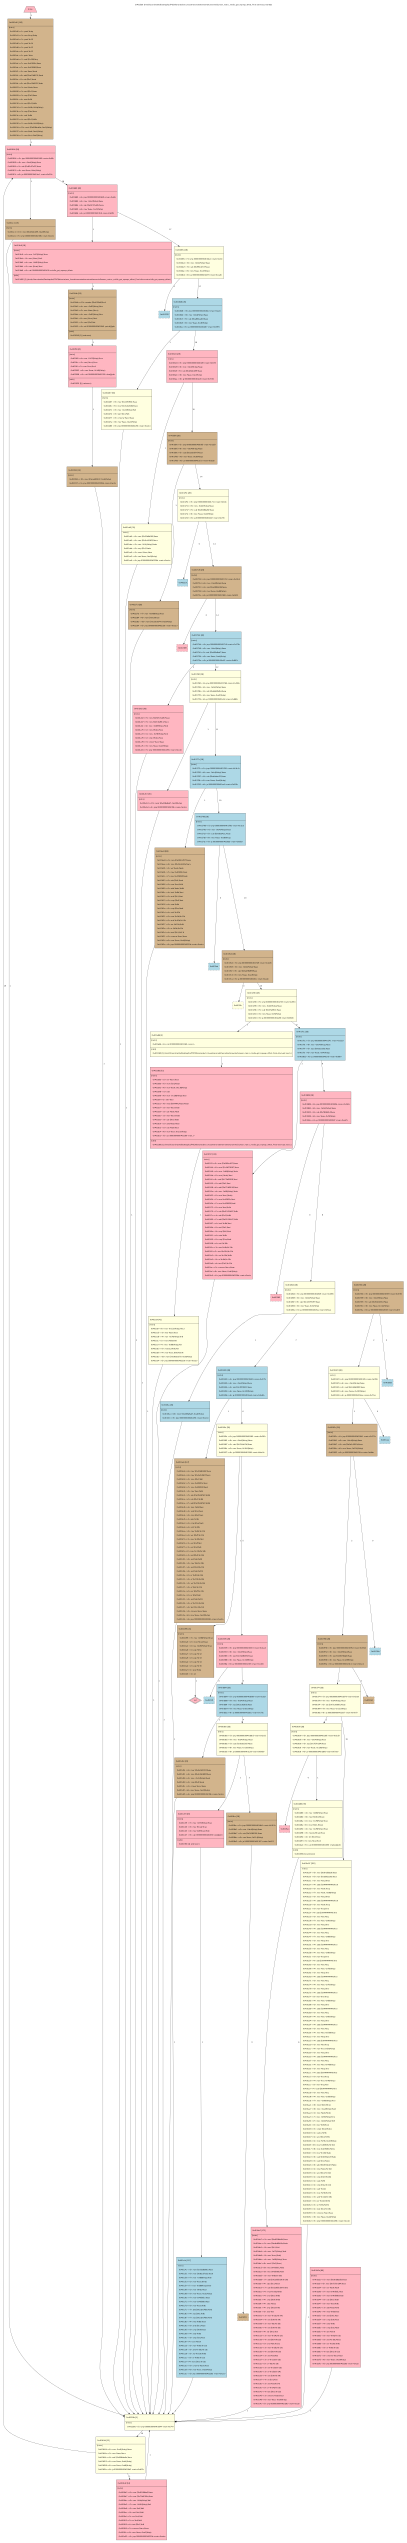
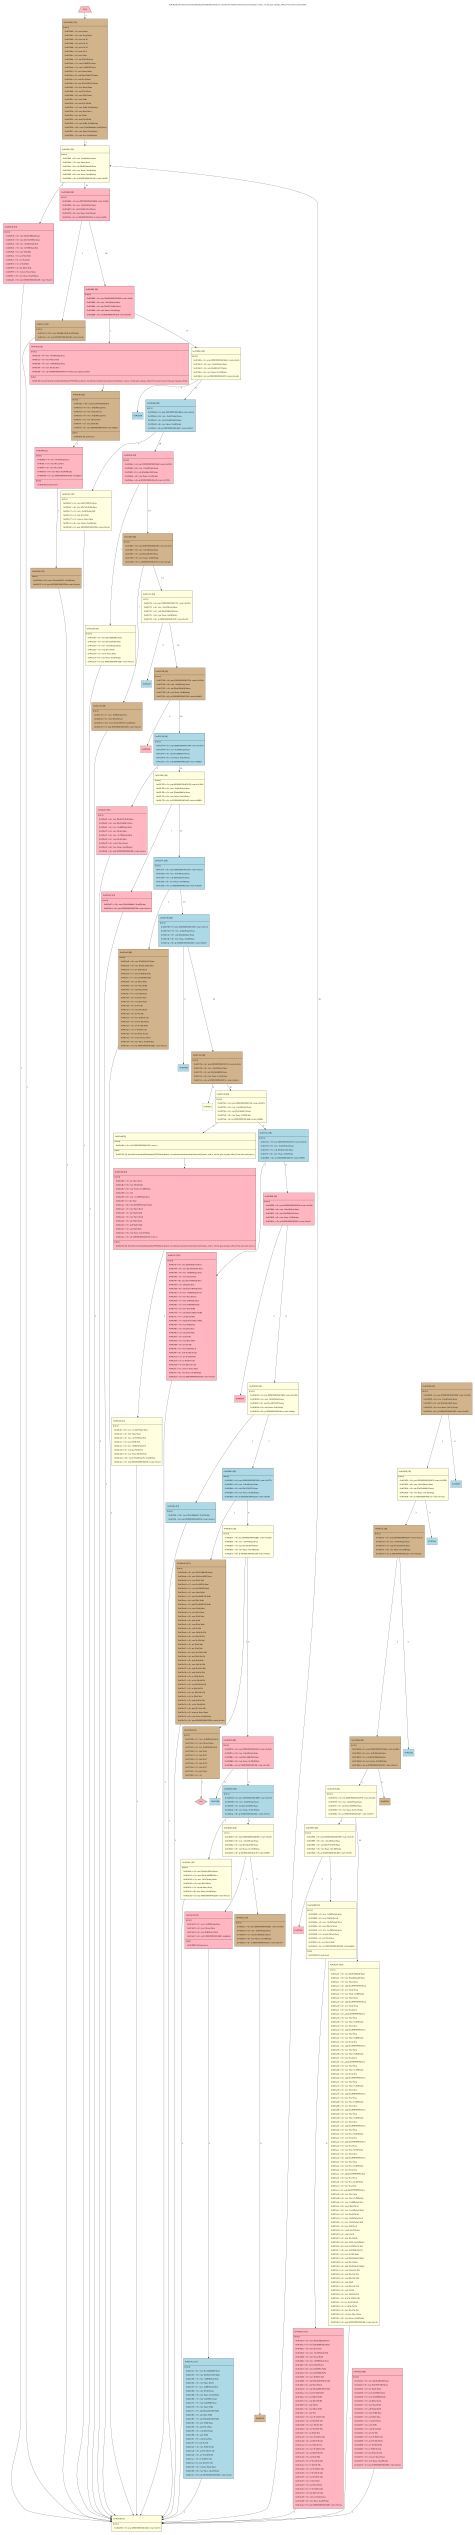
(30, 142) -> (85, 142)
(200, 1778) -> (206, 1879)
